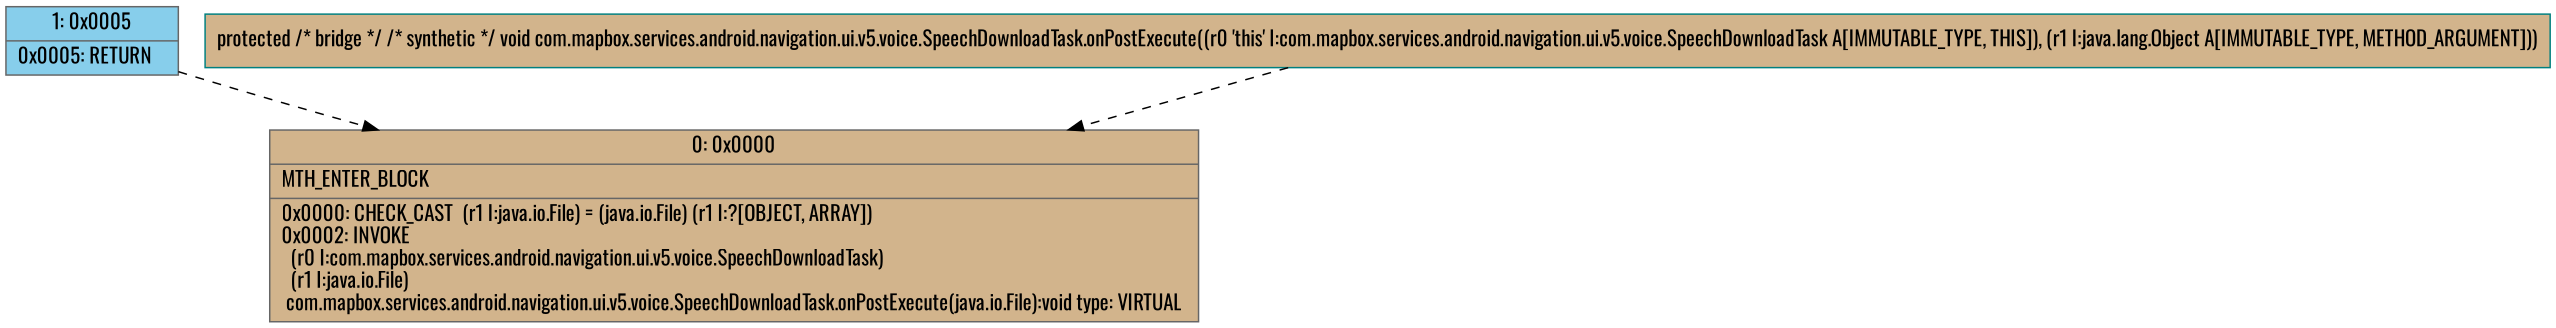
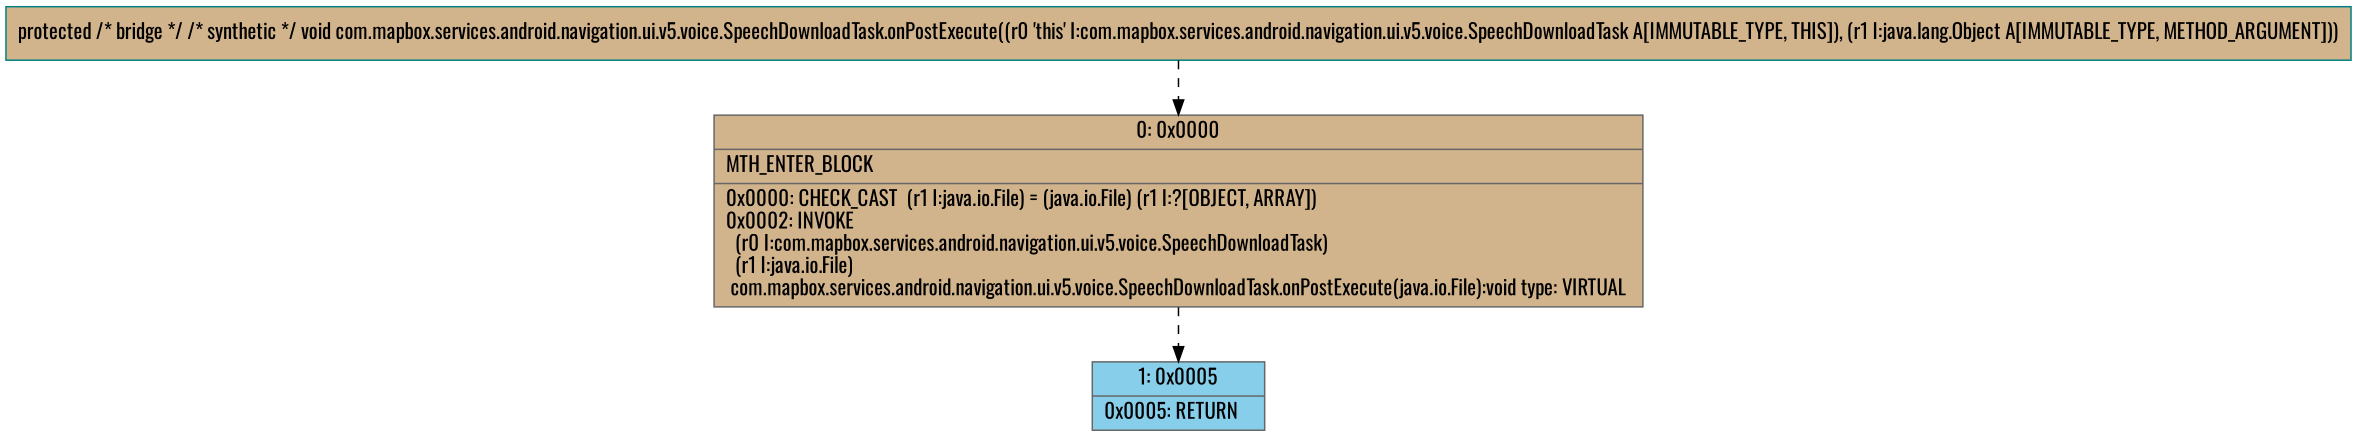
(271, 99) -> (1178, 327)
